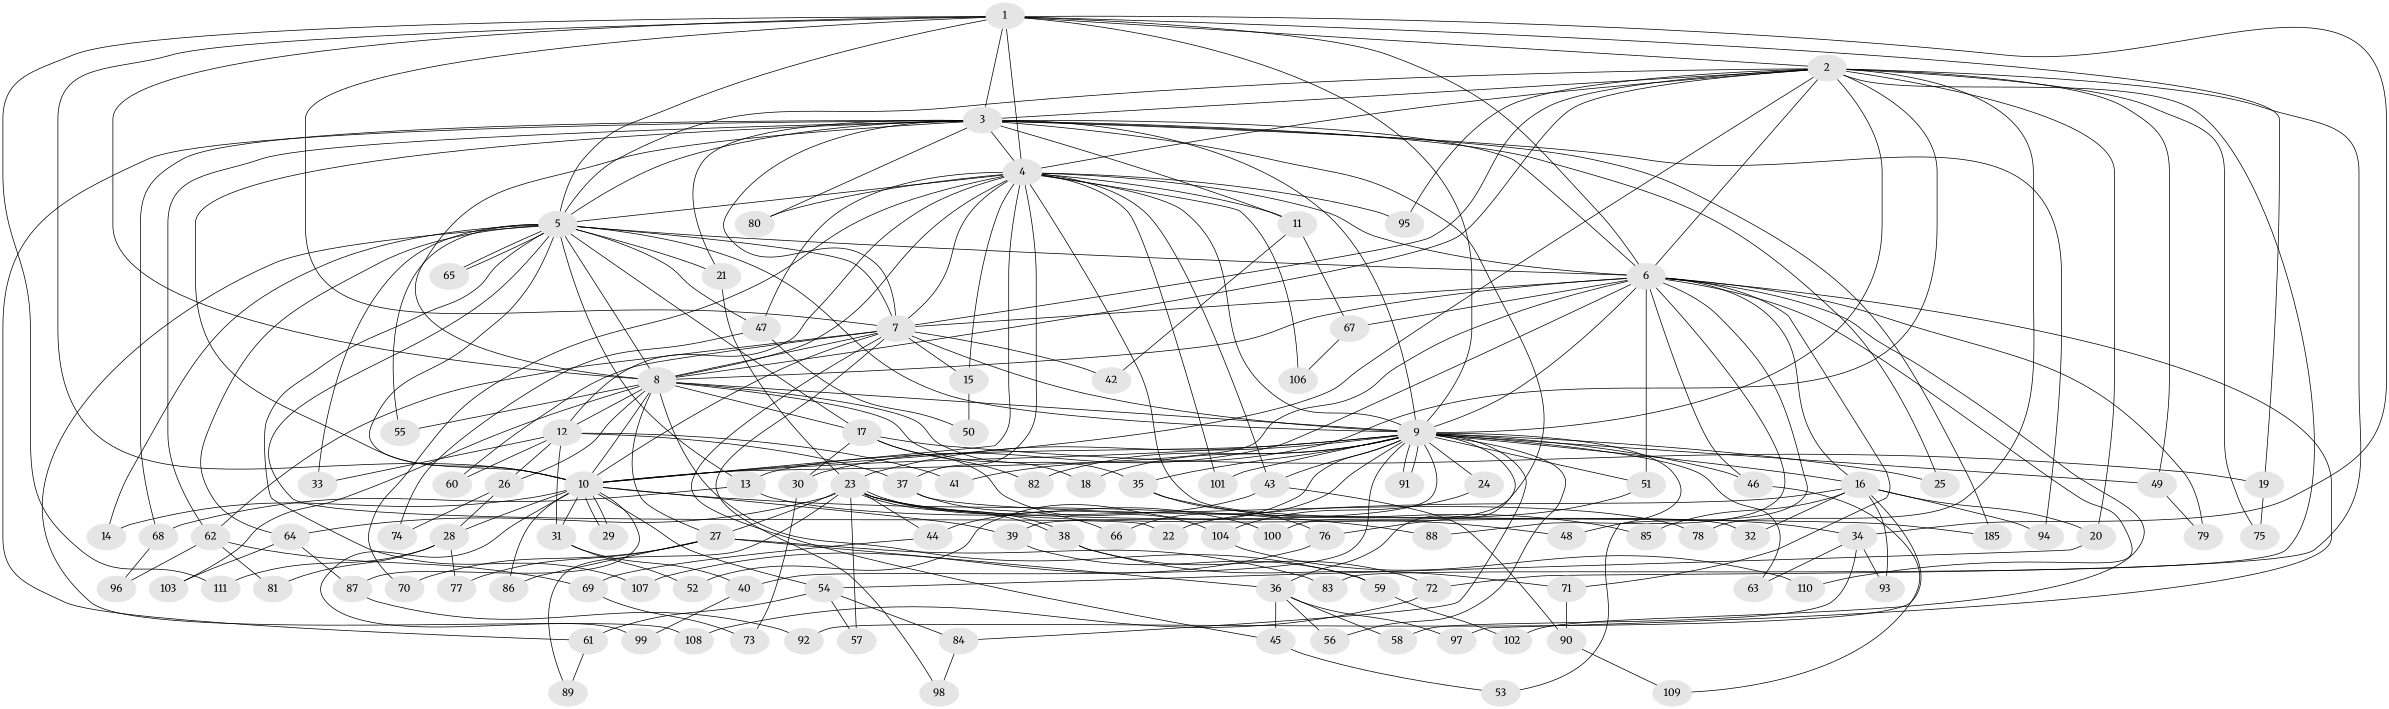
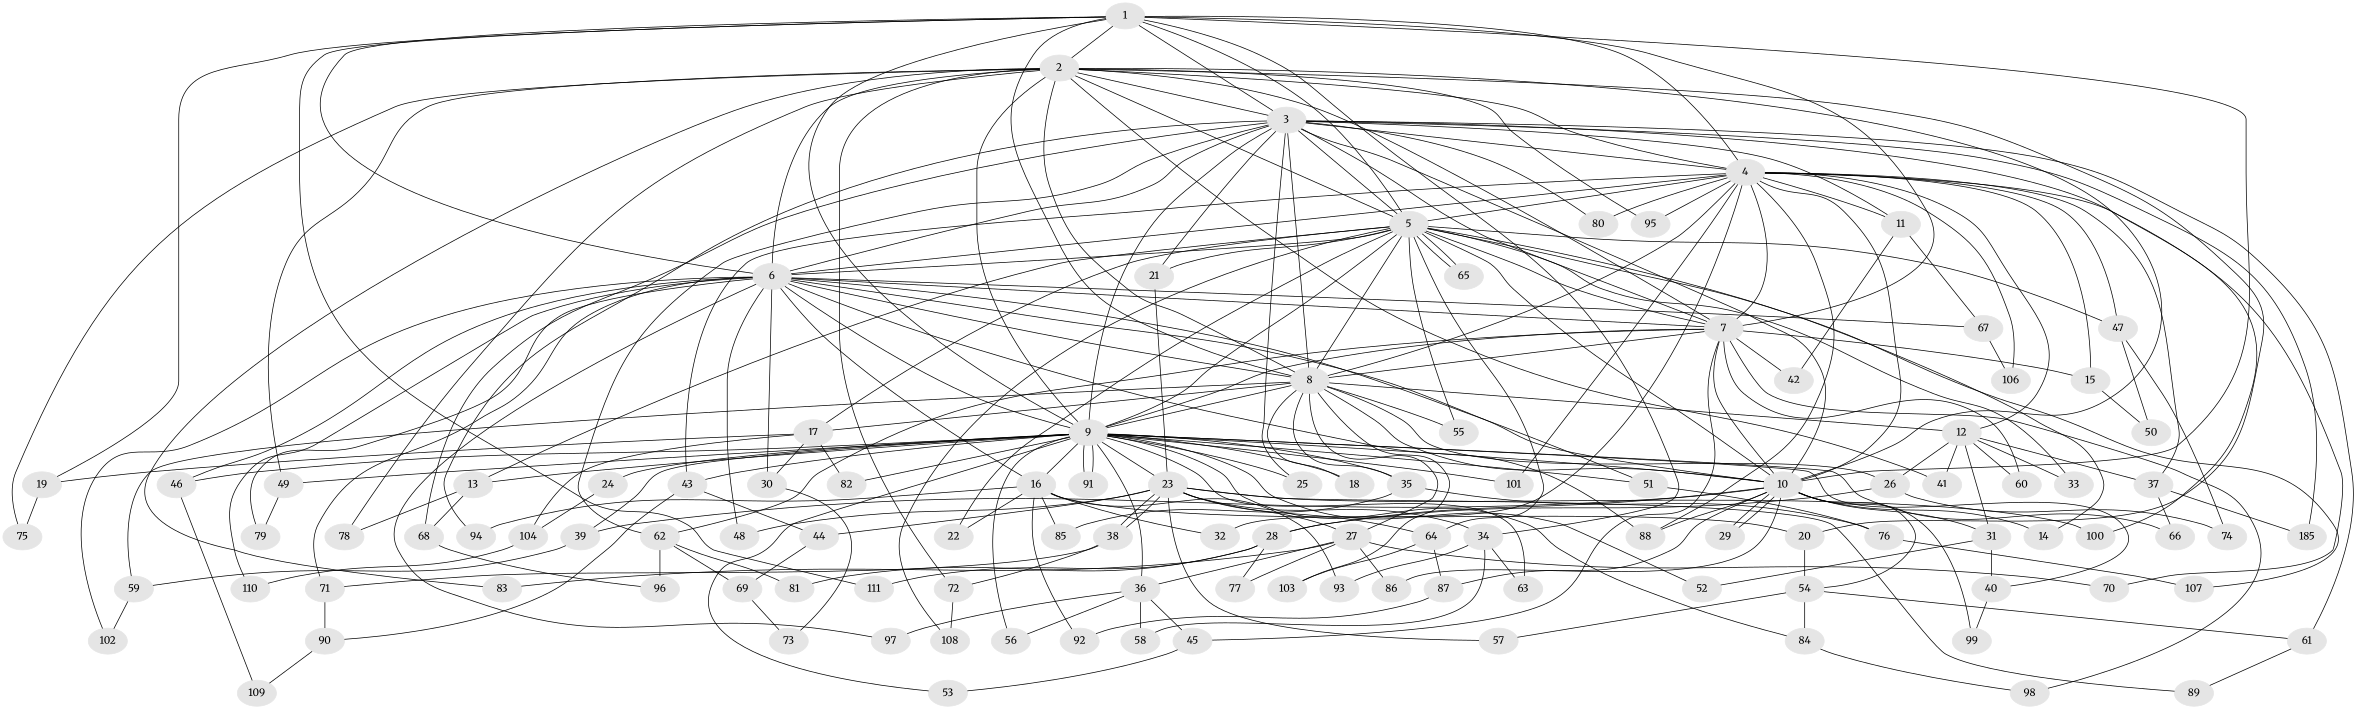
(1227, 296) -> (1828, 373)
